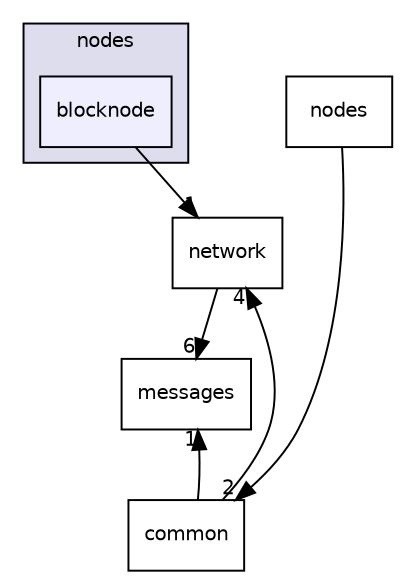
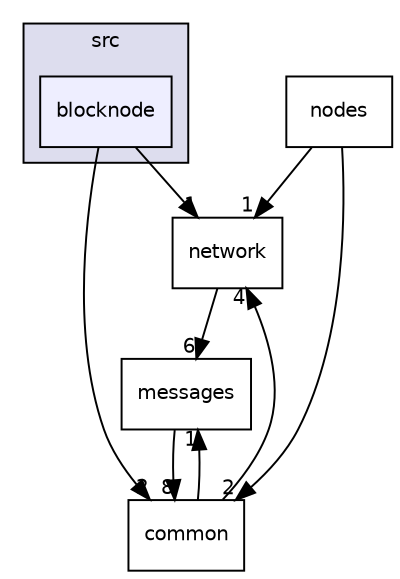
(106, 42) -> (106, 42)
none -> (289, 175)
none -> (85, 321)
none -> (173, 455)
